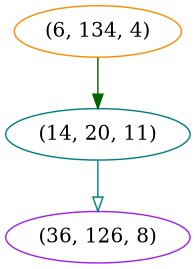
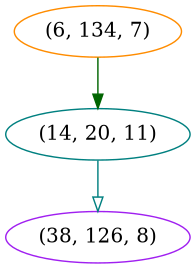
(98, 31) -> (98, 31)
(98, 237) -> (98, 237)
